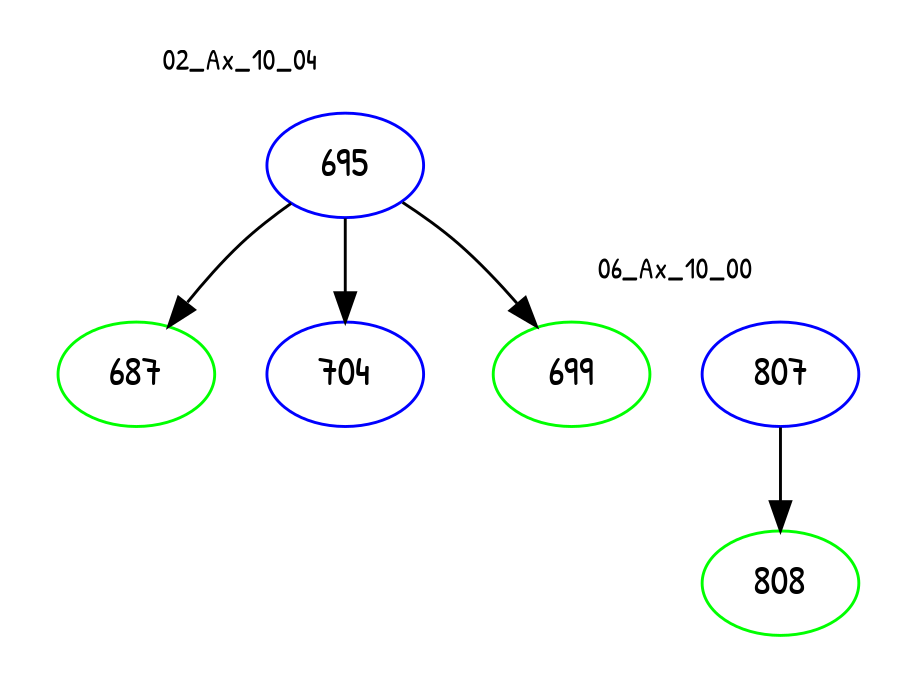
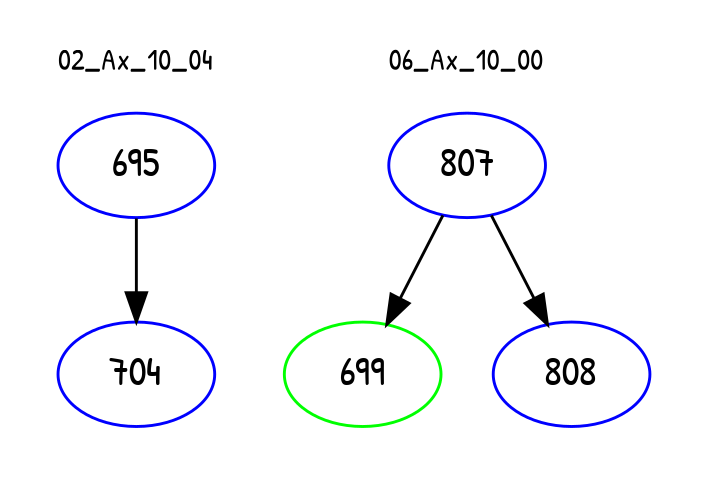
(489, 272) -> (422, 257)
(136, 374) -> none
(780, 583) -> (572, 374)
